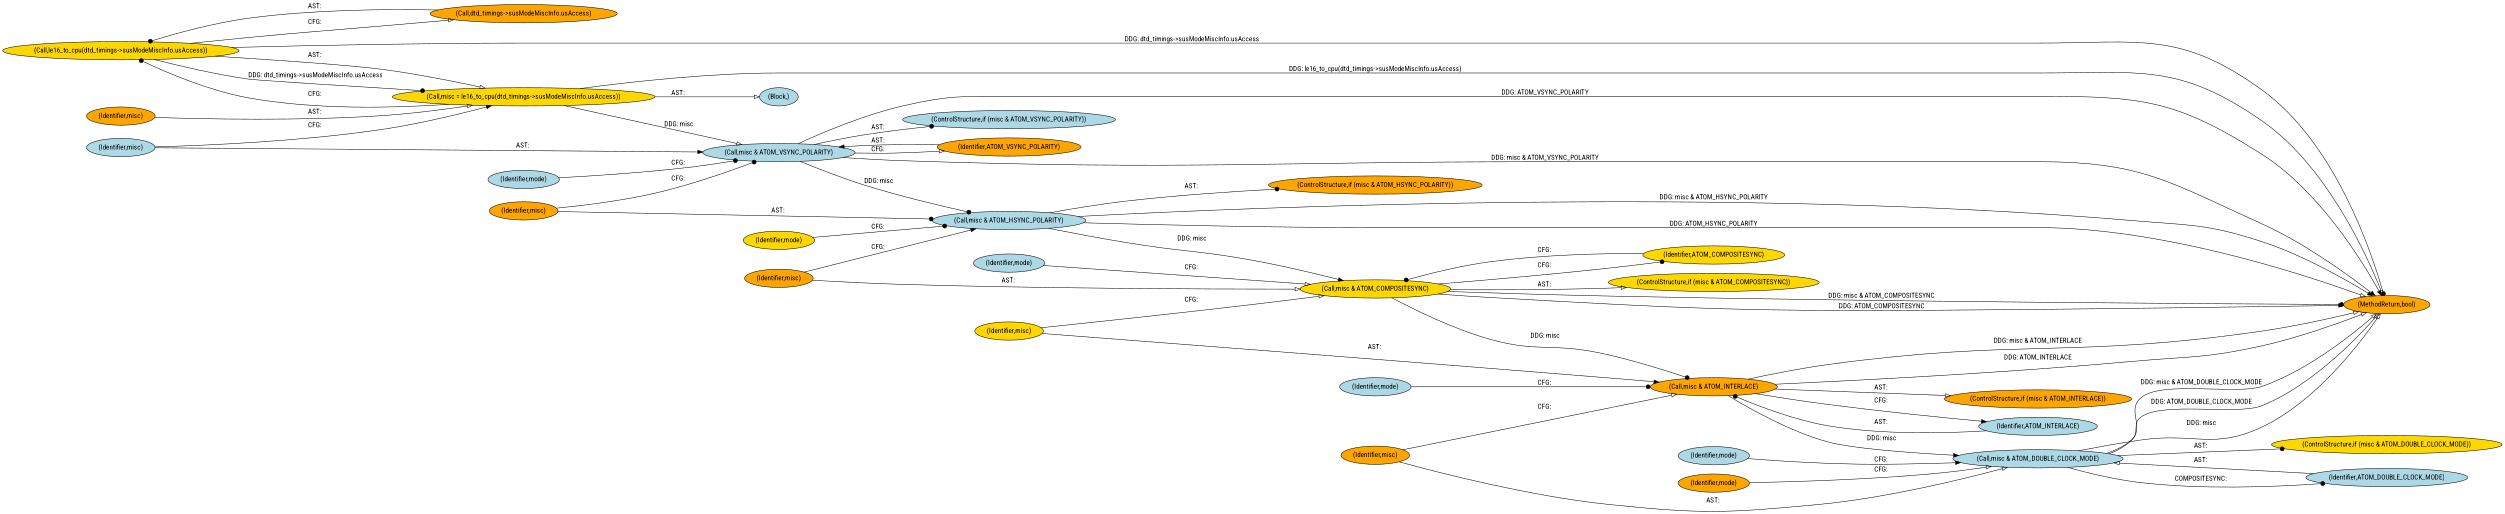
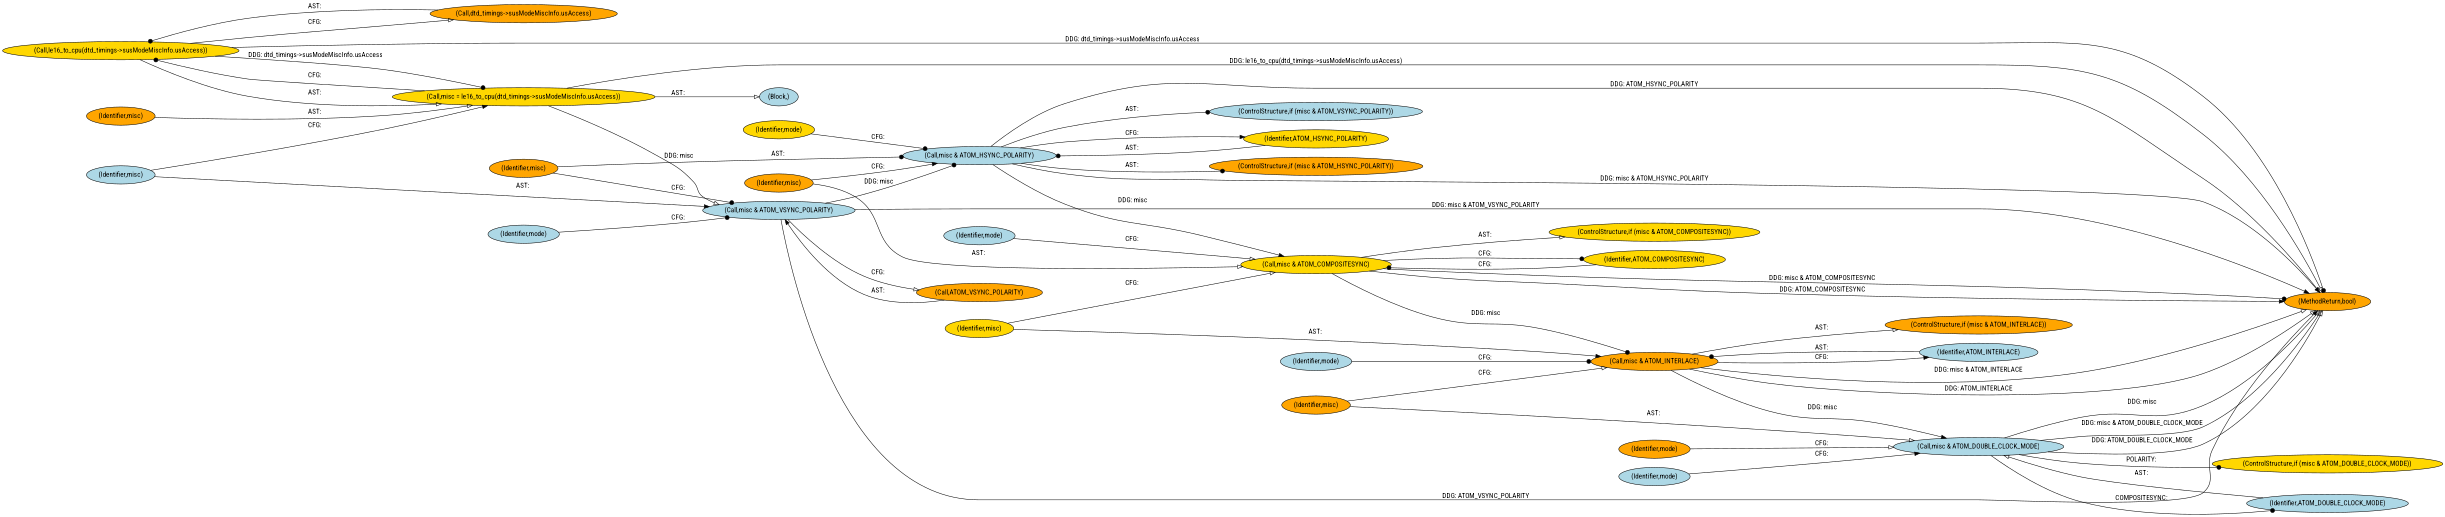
(872, 134) -> (1102, 121)
none -> (1316, 139)
(1009, 147) -> (979, 293)
(2202, 446) -> (2142, 460)
